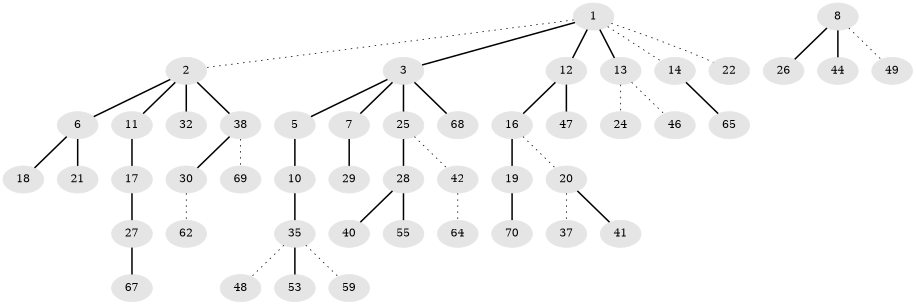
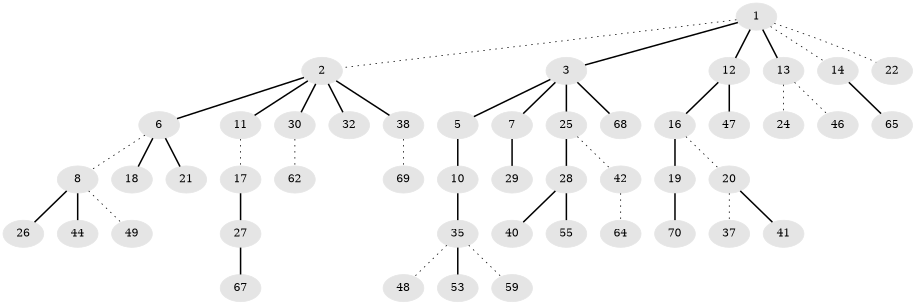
none -> (118, 152)
(132, 152) -> (241, 152)
(214, 152) -> (308, 98)
